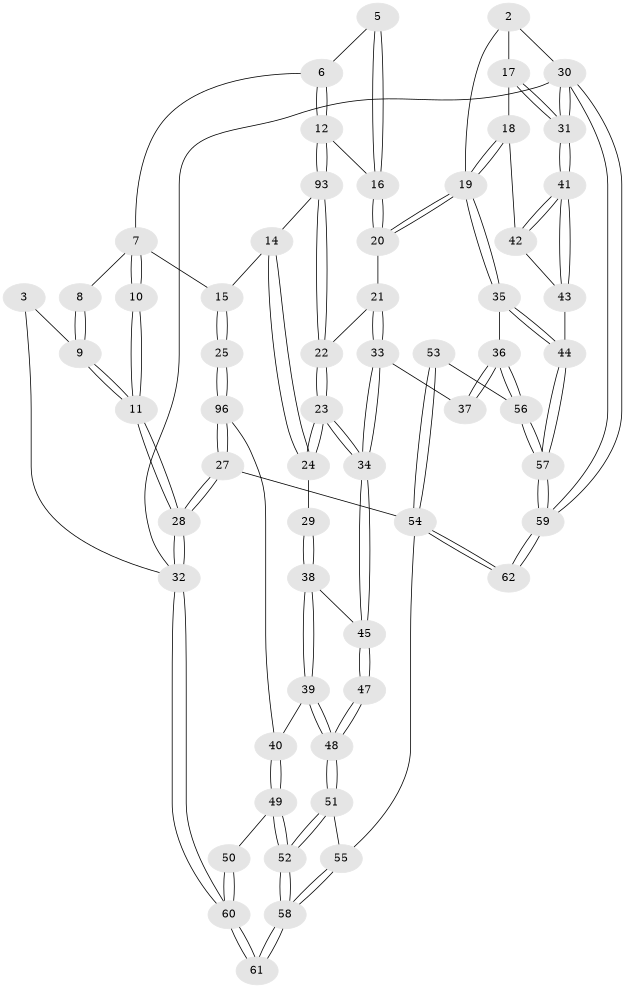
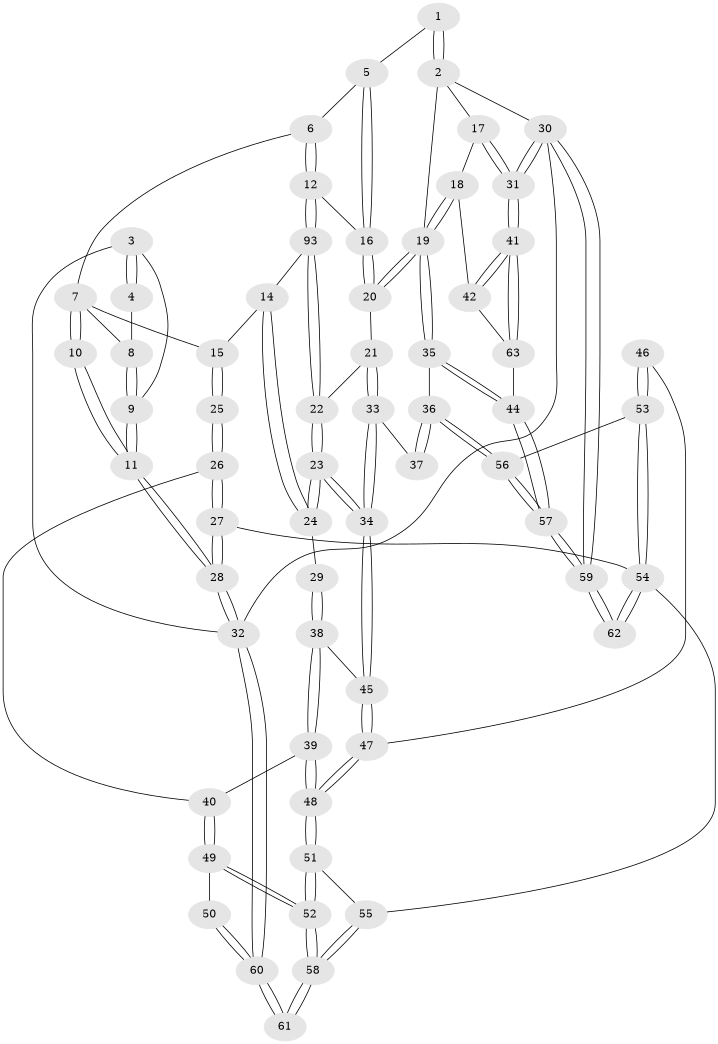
none -> (439, 17)
none -> (132, 298)
(565, 298) -> (513, 354)
none -> (643, 354)
(222, 410) -> (217, 466)
